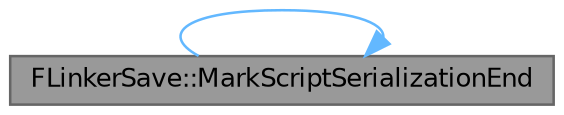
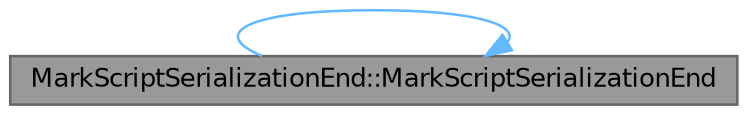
(282, 80) -> (374, 80)
